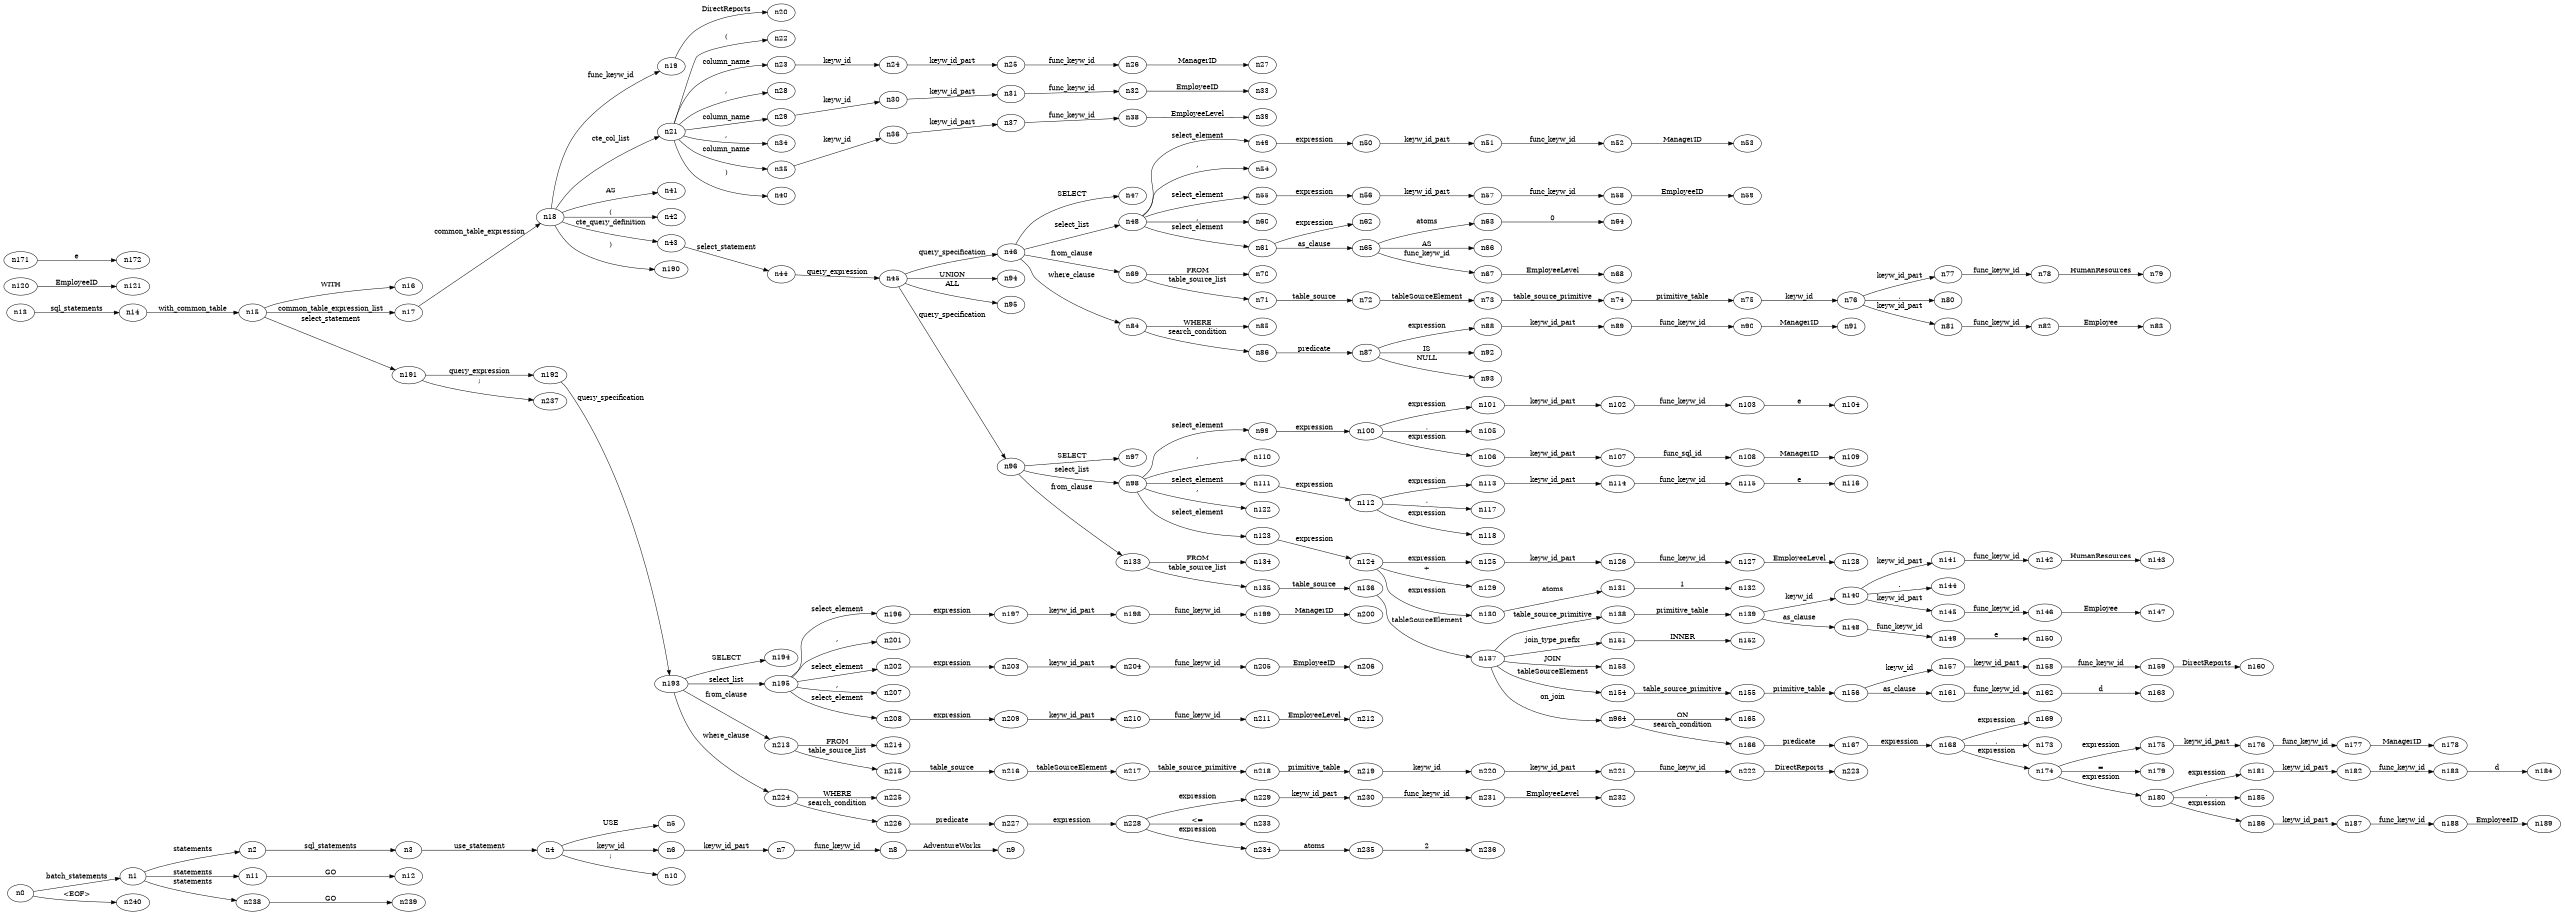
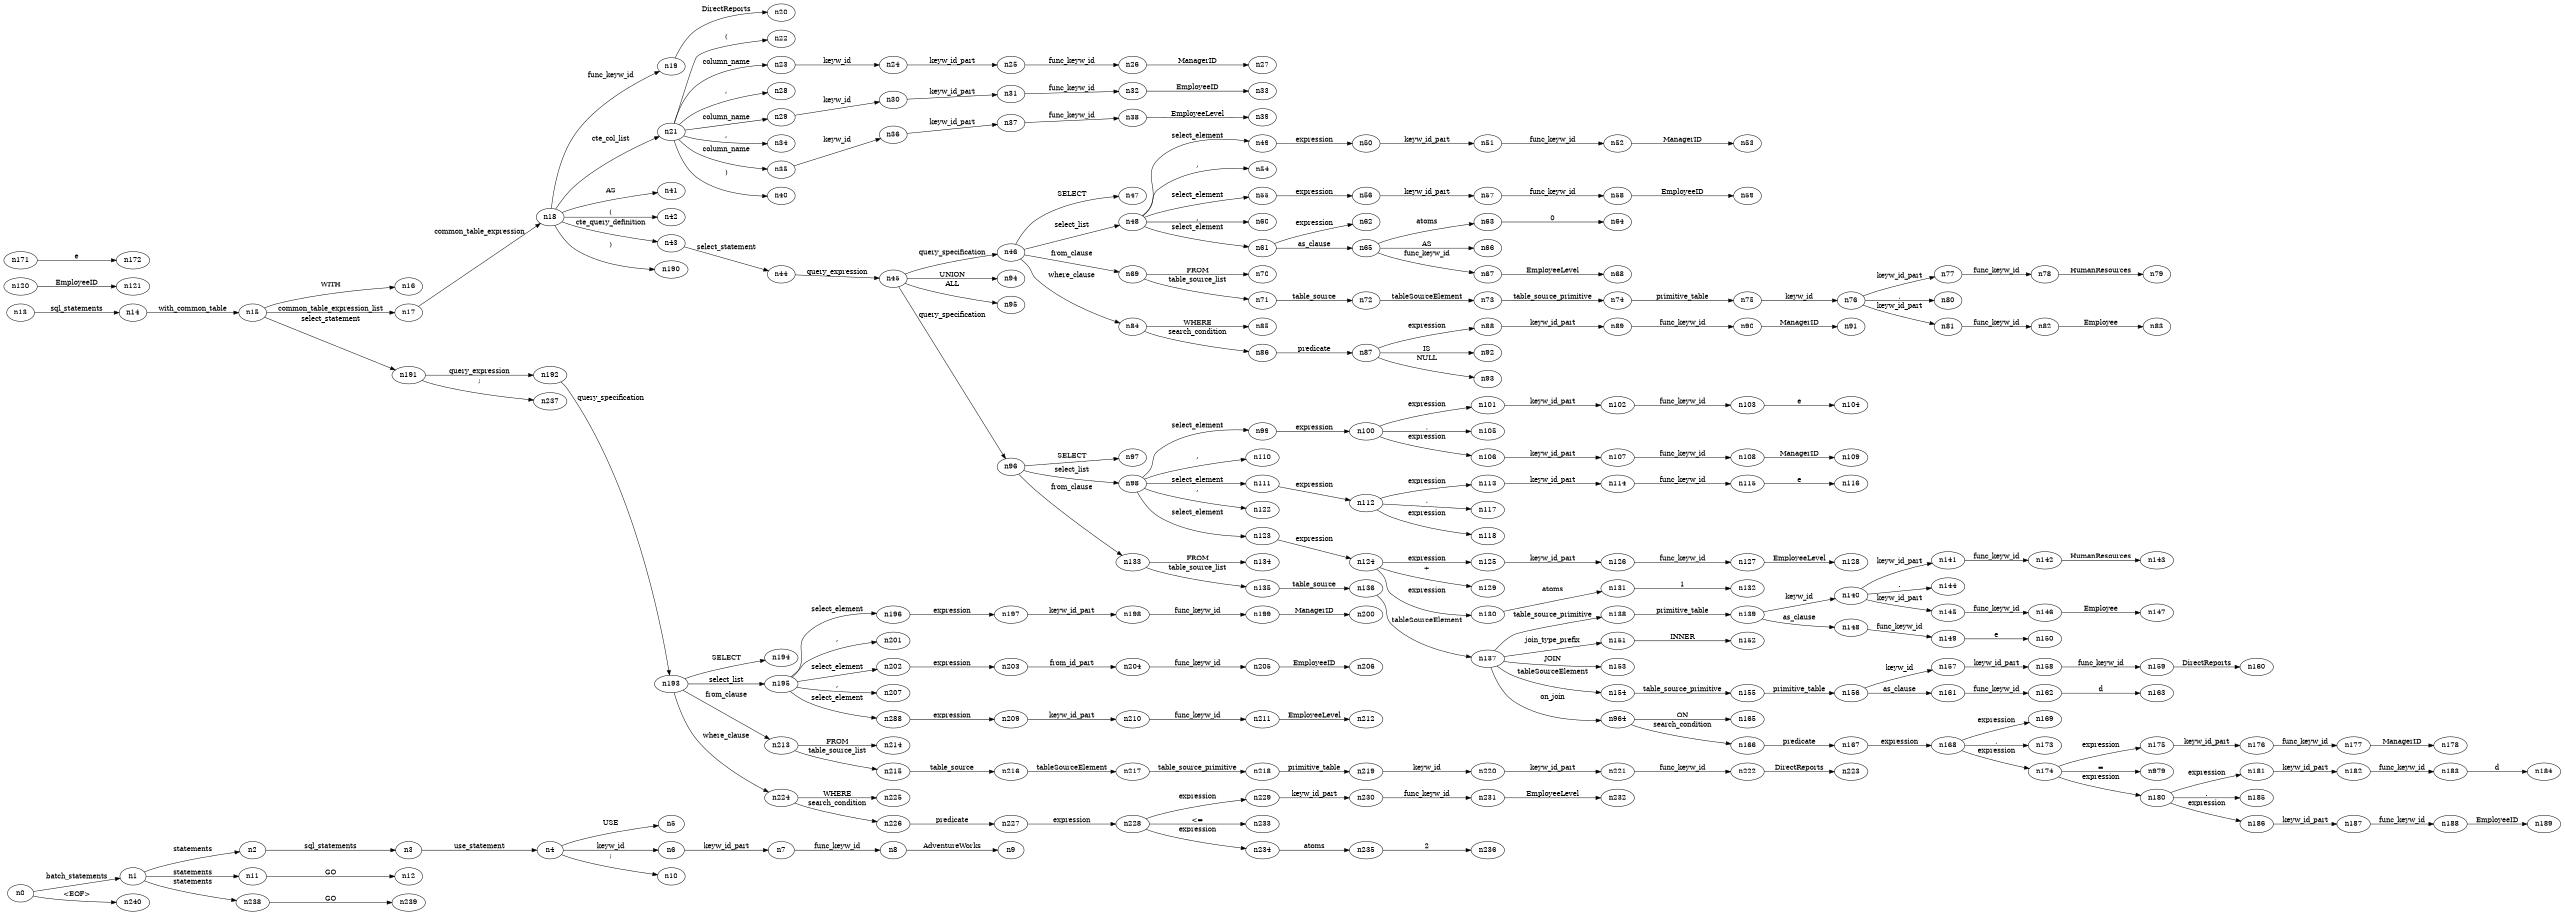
(1683, 454) -> (1683, 454)
(1072, 663) -> (1072, 663)
(893, 719) -> (893, 719)
(2157, 772) -> (2157, 772)
